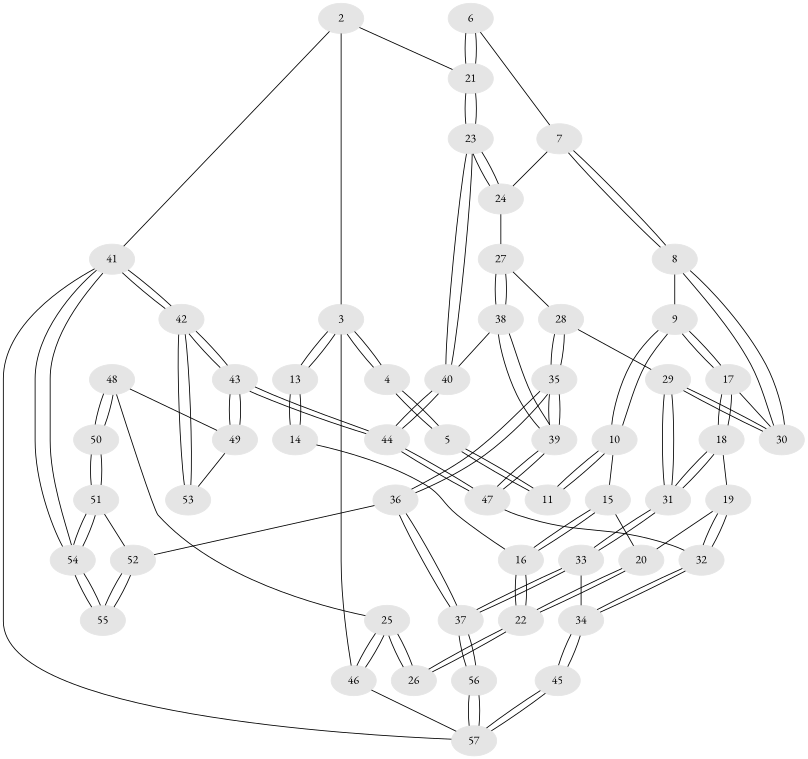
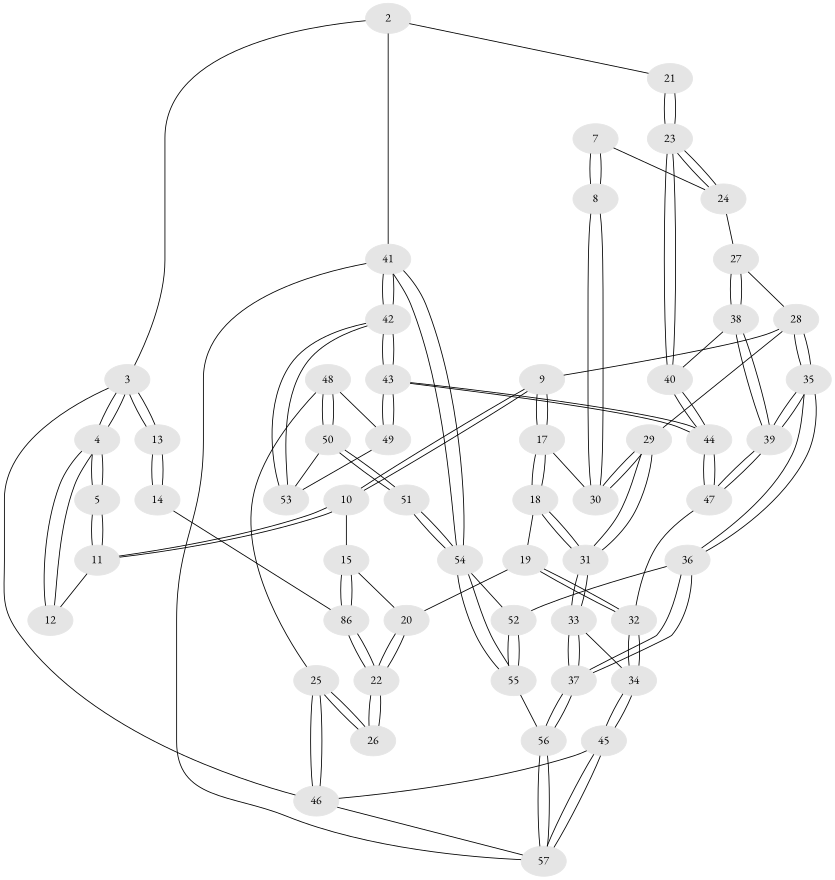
(471, 18) -> none
(675, 289) -> (683, 354)
none -> (307, 470)
(115, 530) -> (487, 590)
(521, 560) -> (346, 620)
none -> (50, 620)
none -> (529, 711)
none -> (464, 782)
